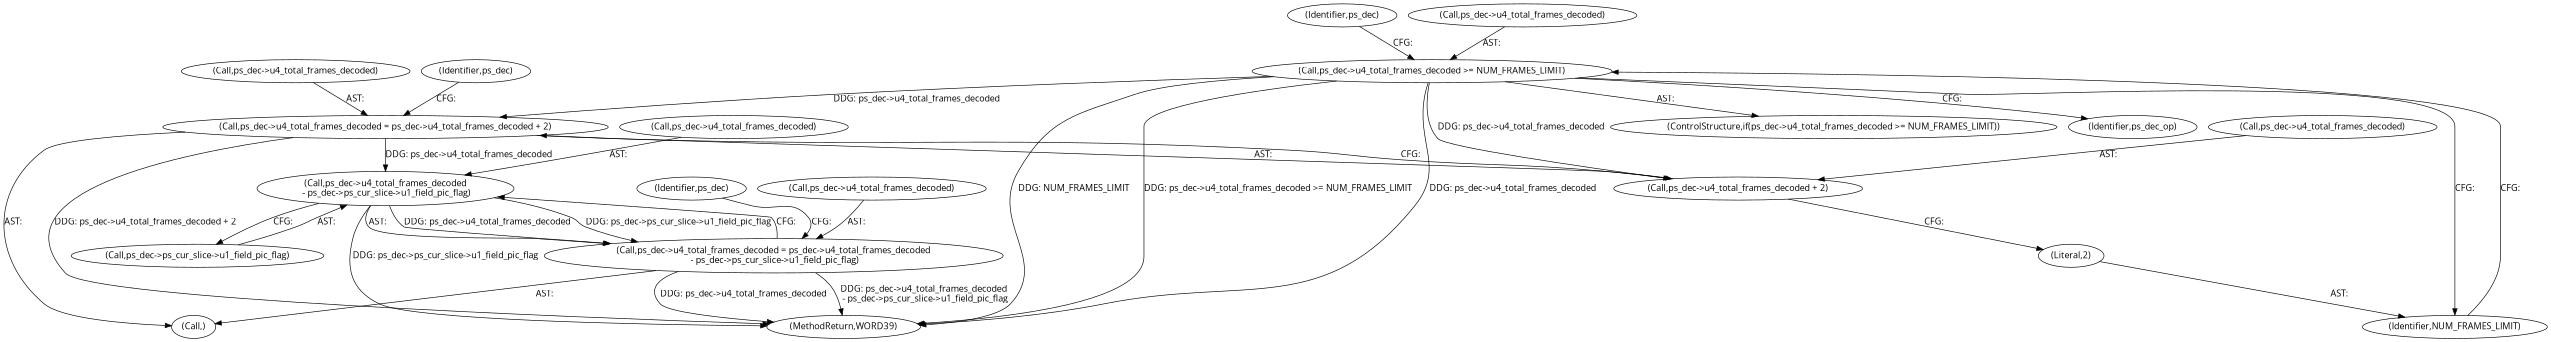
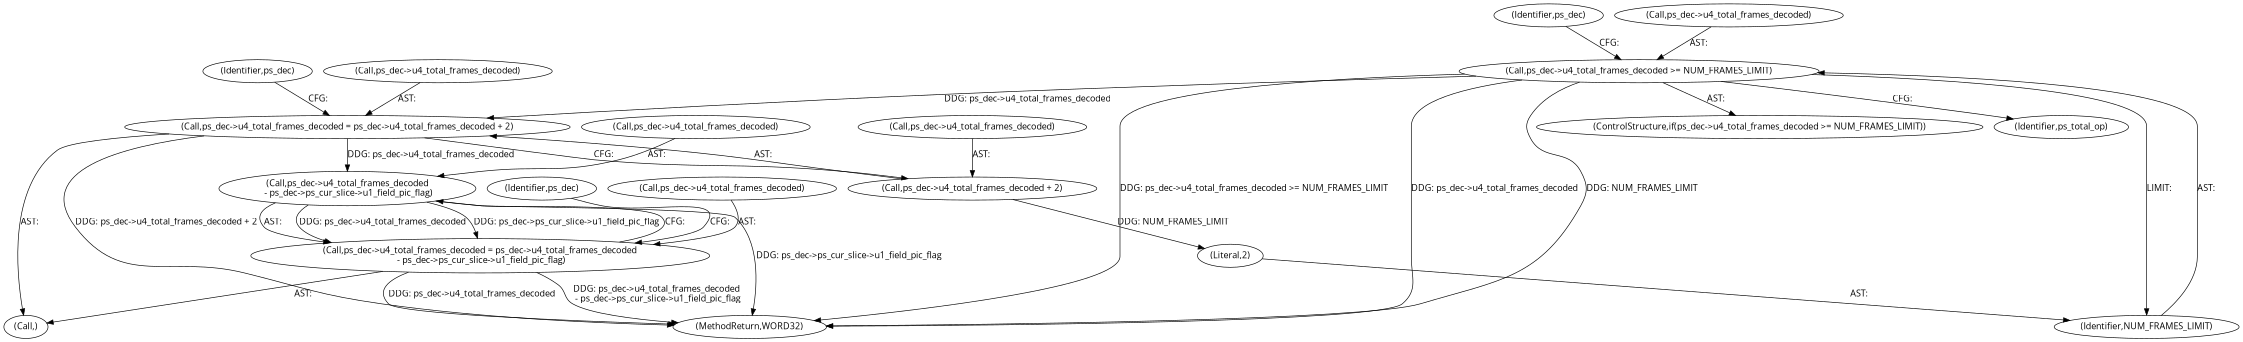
(2133, 127) -> (2061, 127)
(1521, 157) -> none
(2466, 189) -> (2160, 189)
(2512, 189) -> (2208, 189)
(1935, 222) -> (1173, 222)
(198, 256) -> none
(844, 327) -> (750, 327)
